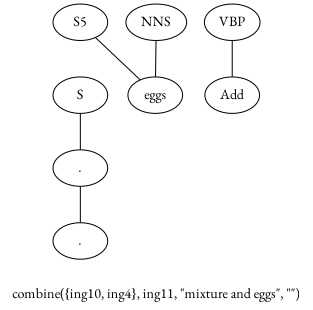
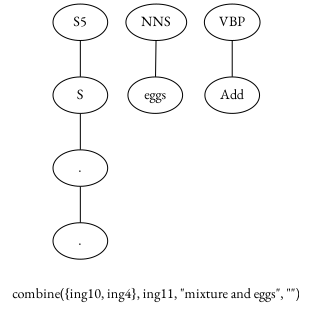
(118, 59) -> (80, 59)
